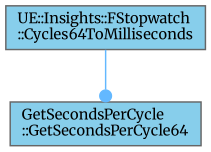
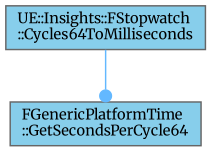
(106, 124) -> (106, 124)
